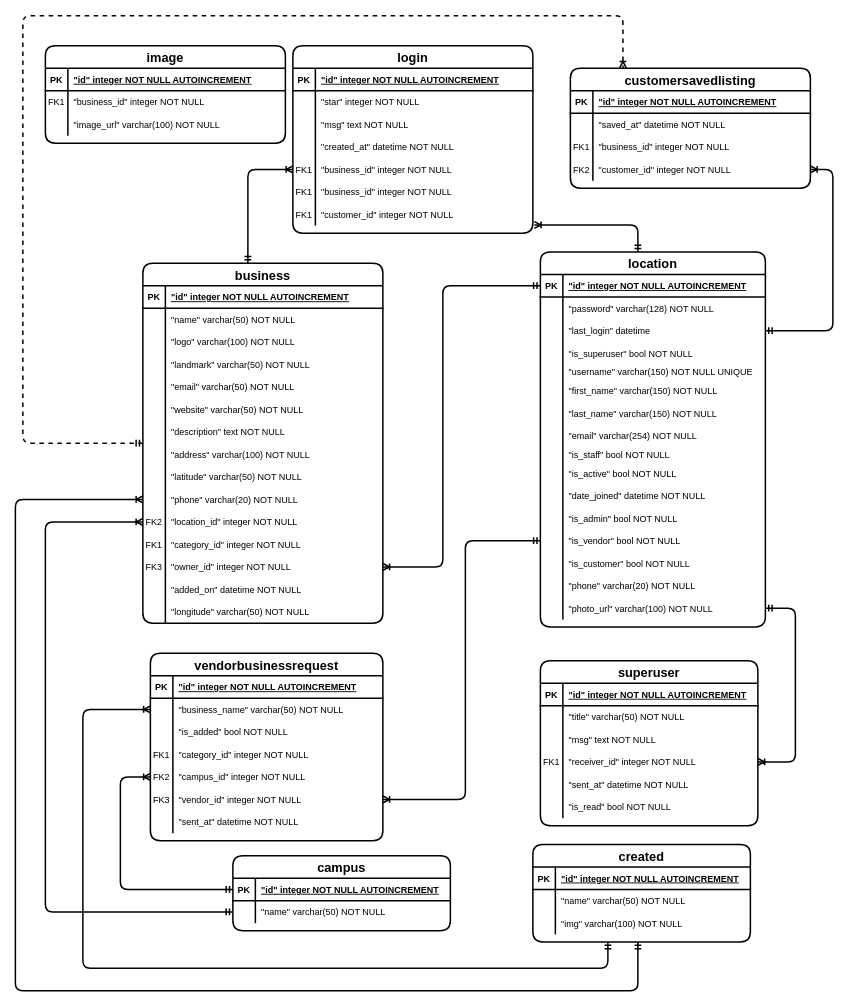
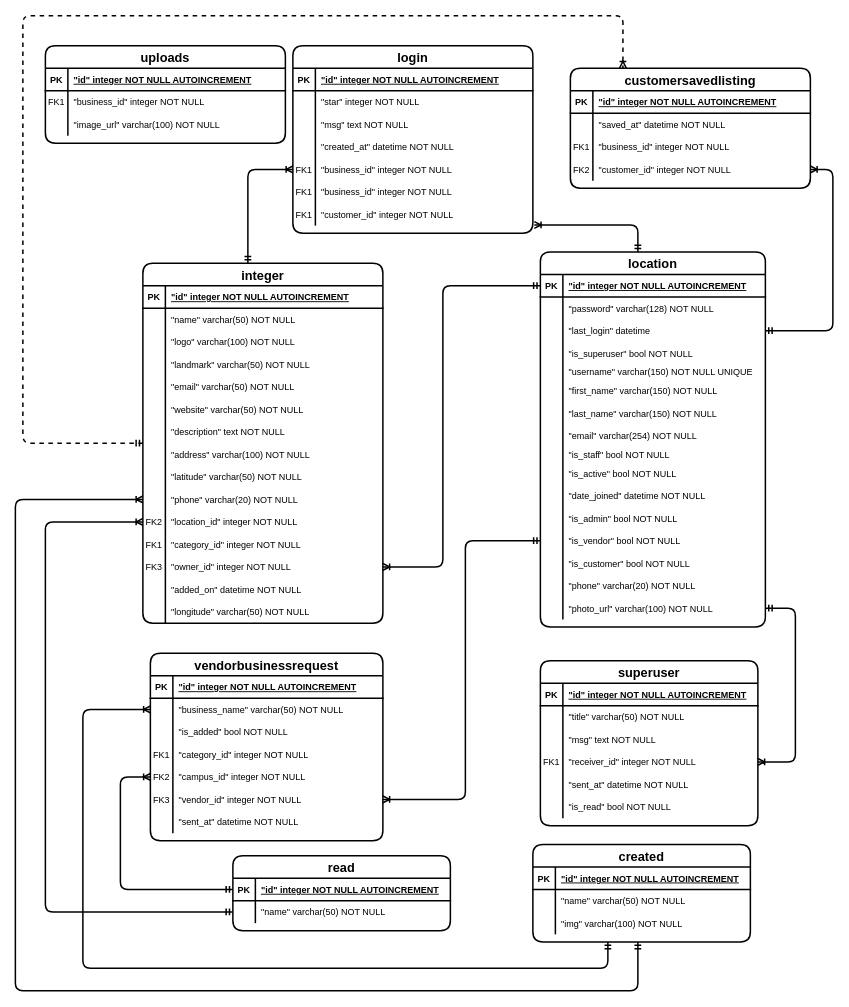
(165, 58) -> (165, 58)
(263, 275) -> (263, 275)
(341, 868) -> (341, 868)
